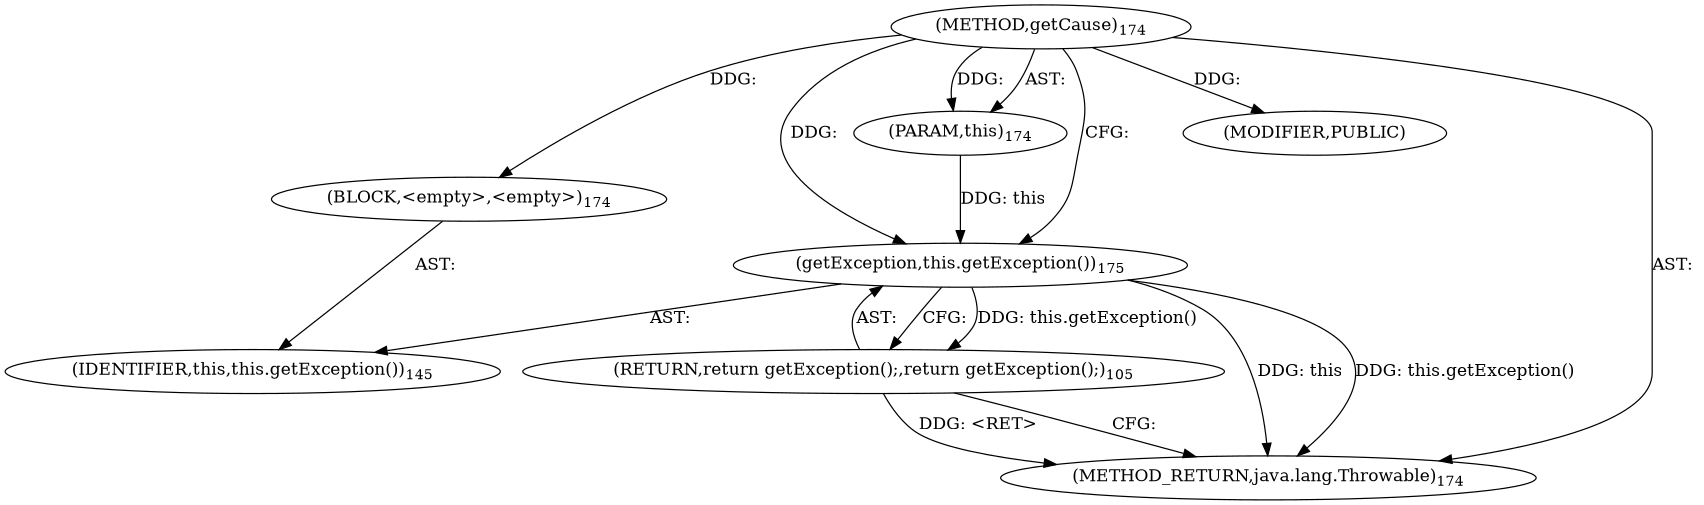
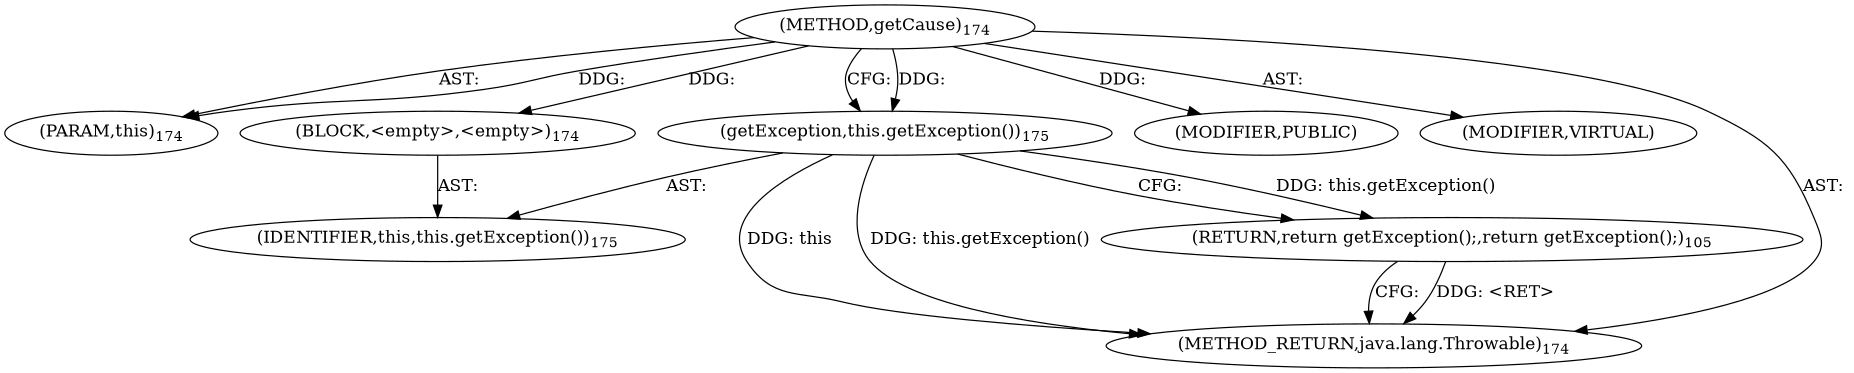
none -> (1558, 133)
(960, 193) -> none
(853, 318) -> none
(420, 370) -> (604, 238)
